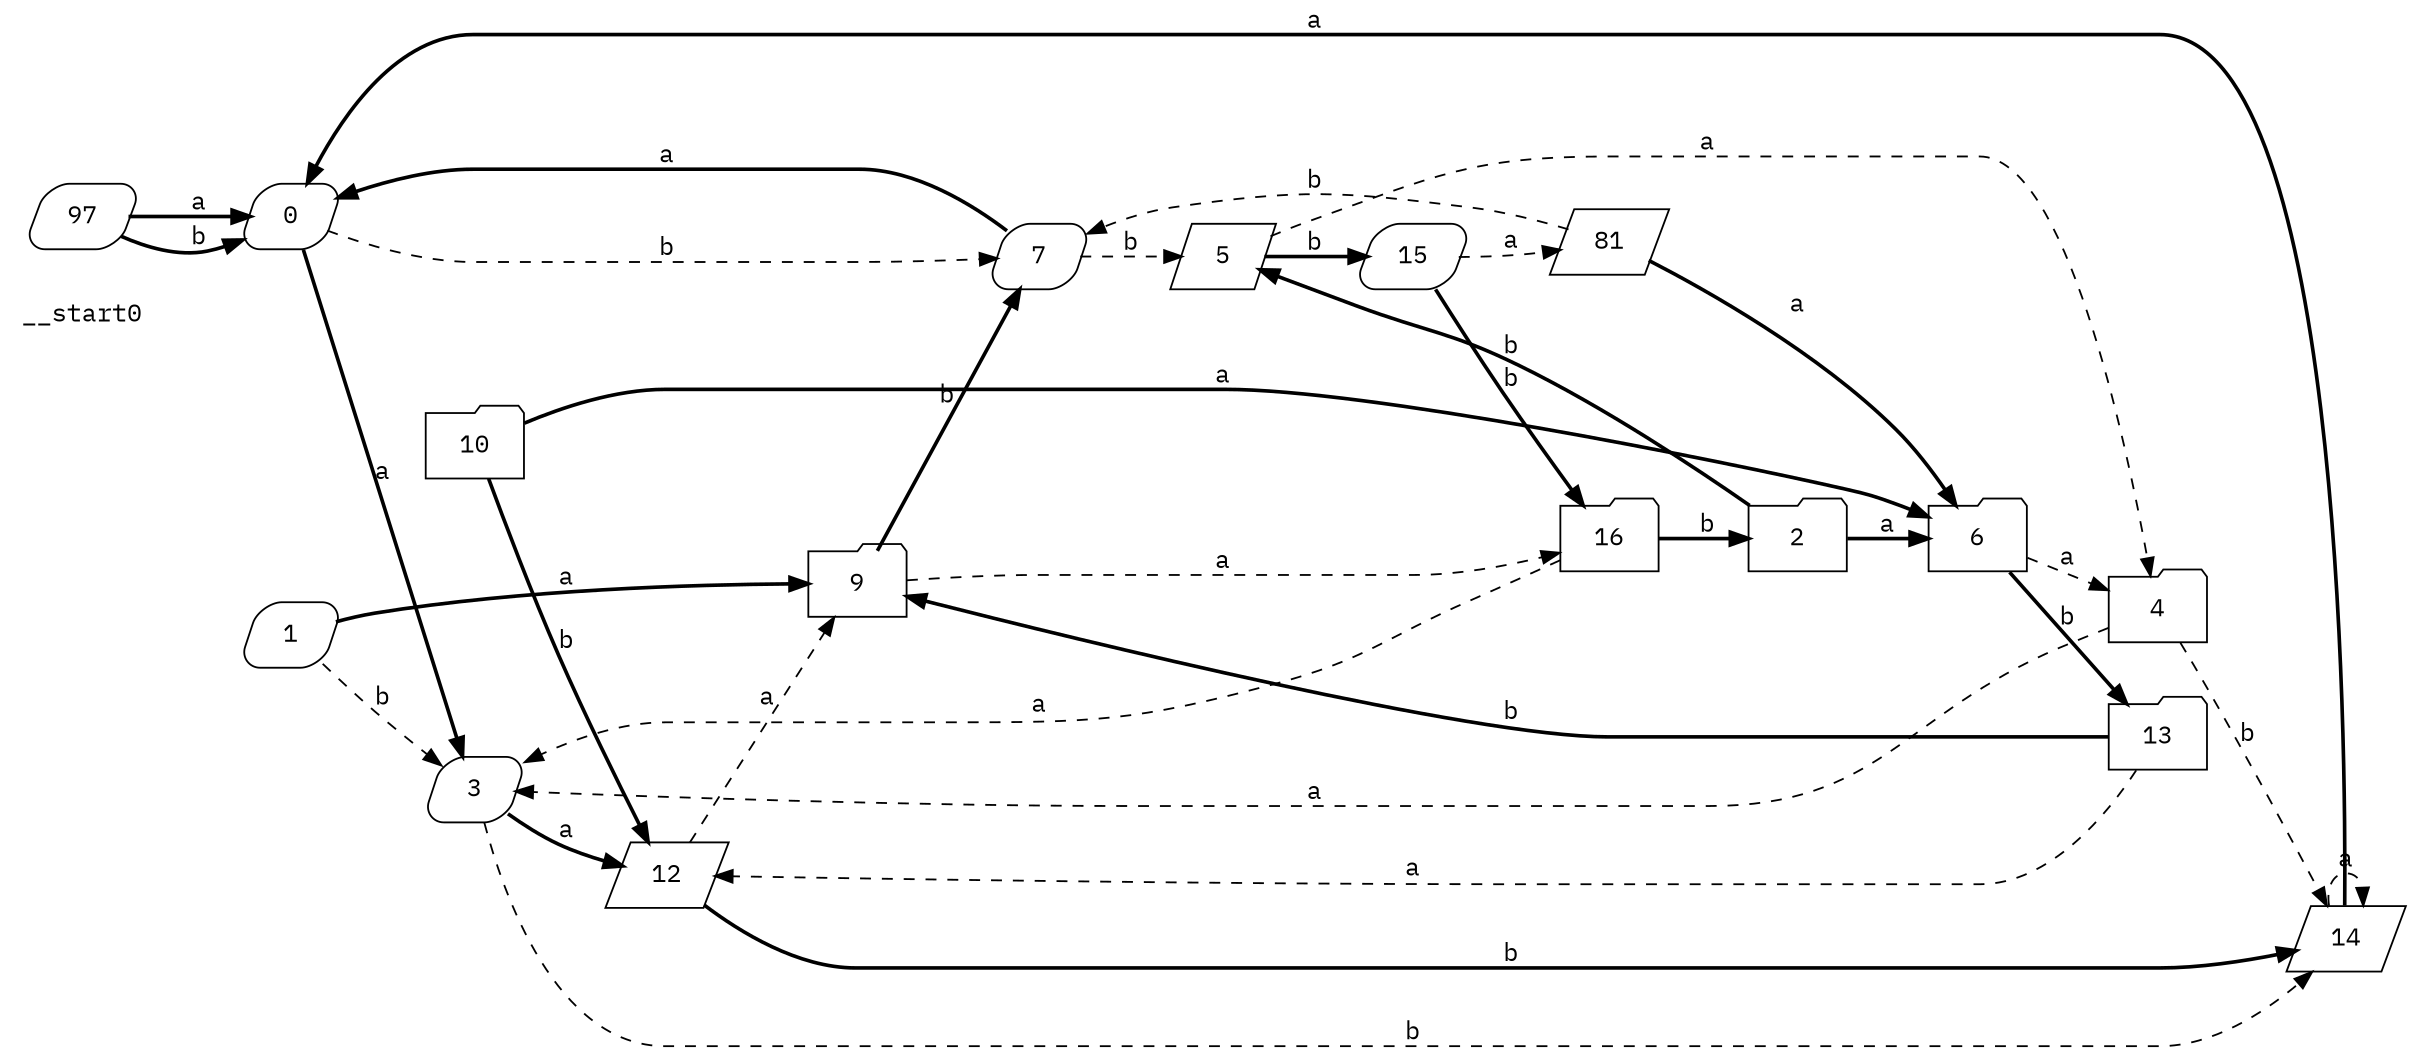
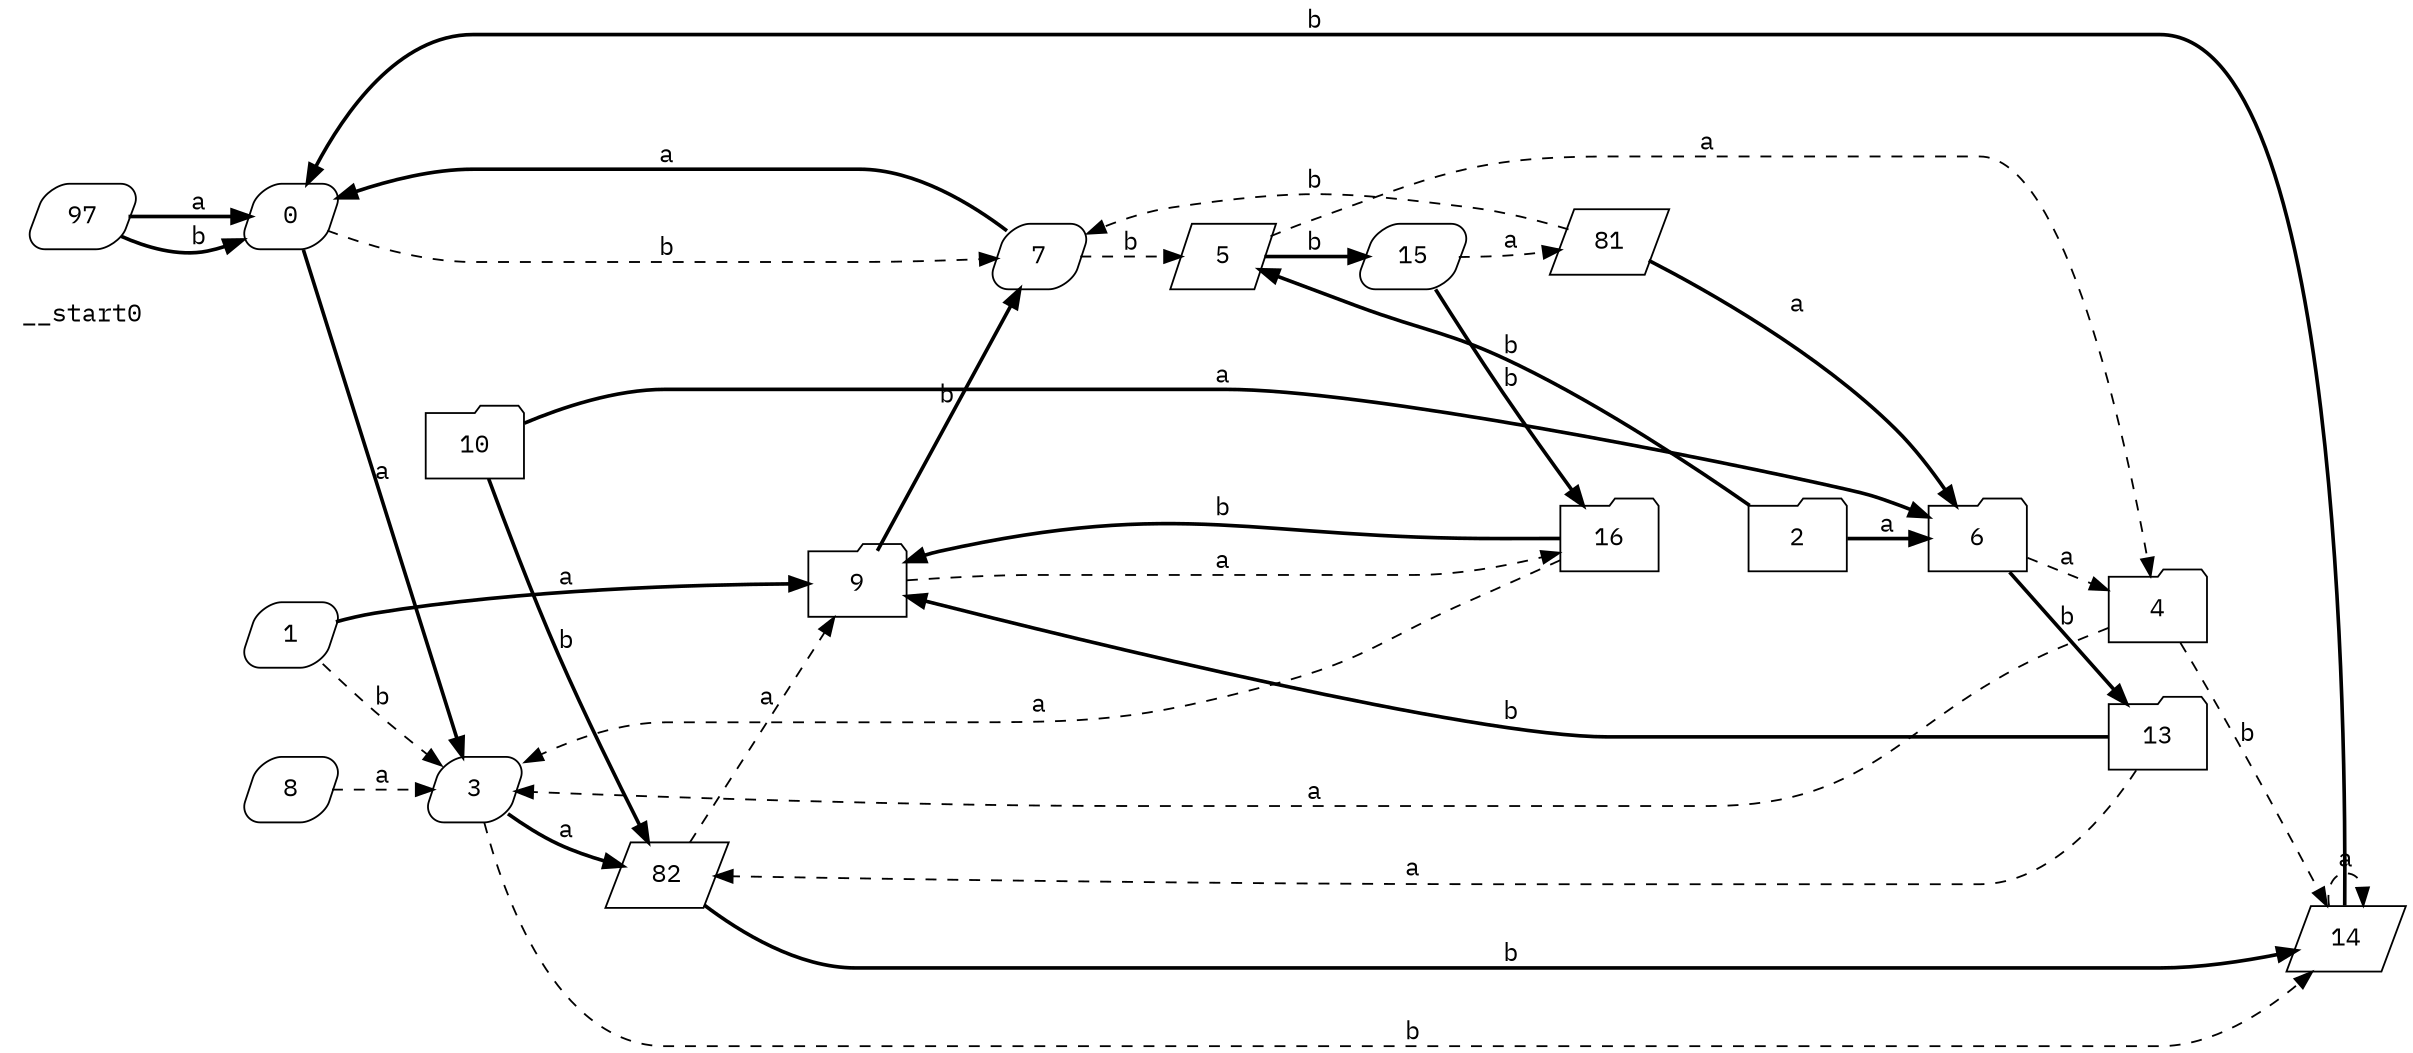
(1315, 21) -> (1315, 21)
(1695, 539) -> (1241, 526)
none -> (291, 790)
(667, 875) -> (667, 875)
